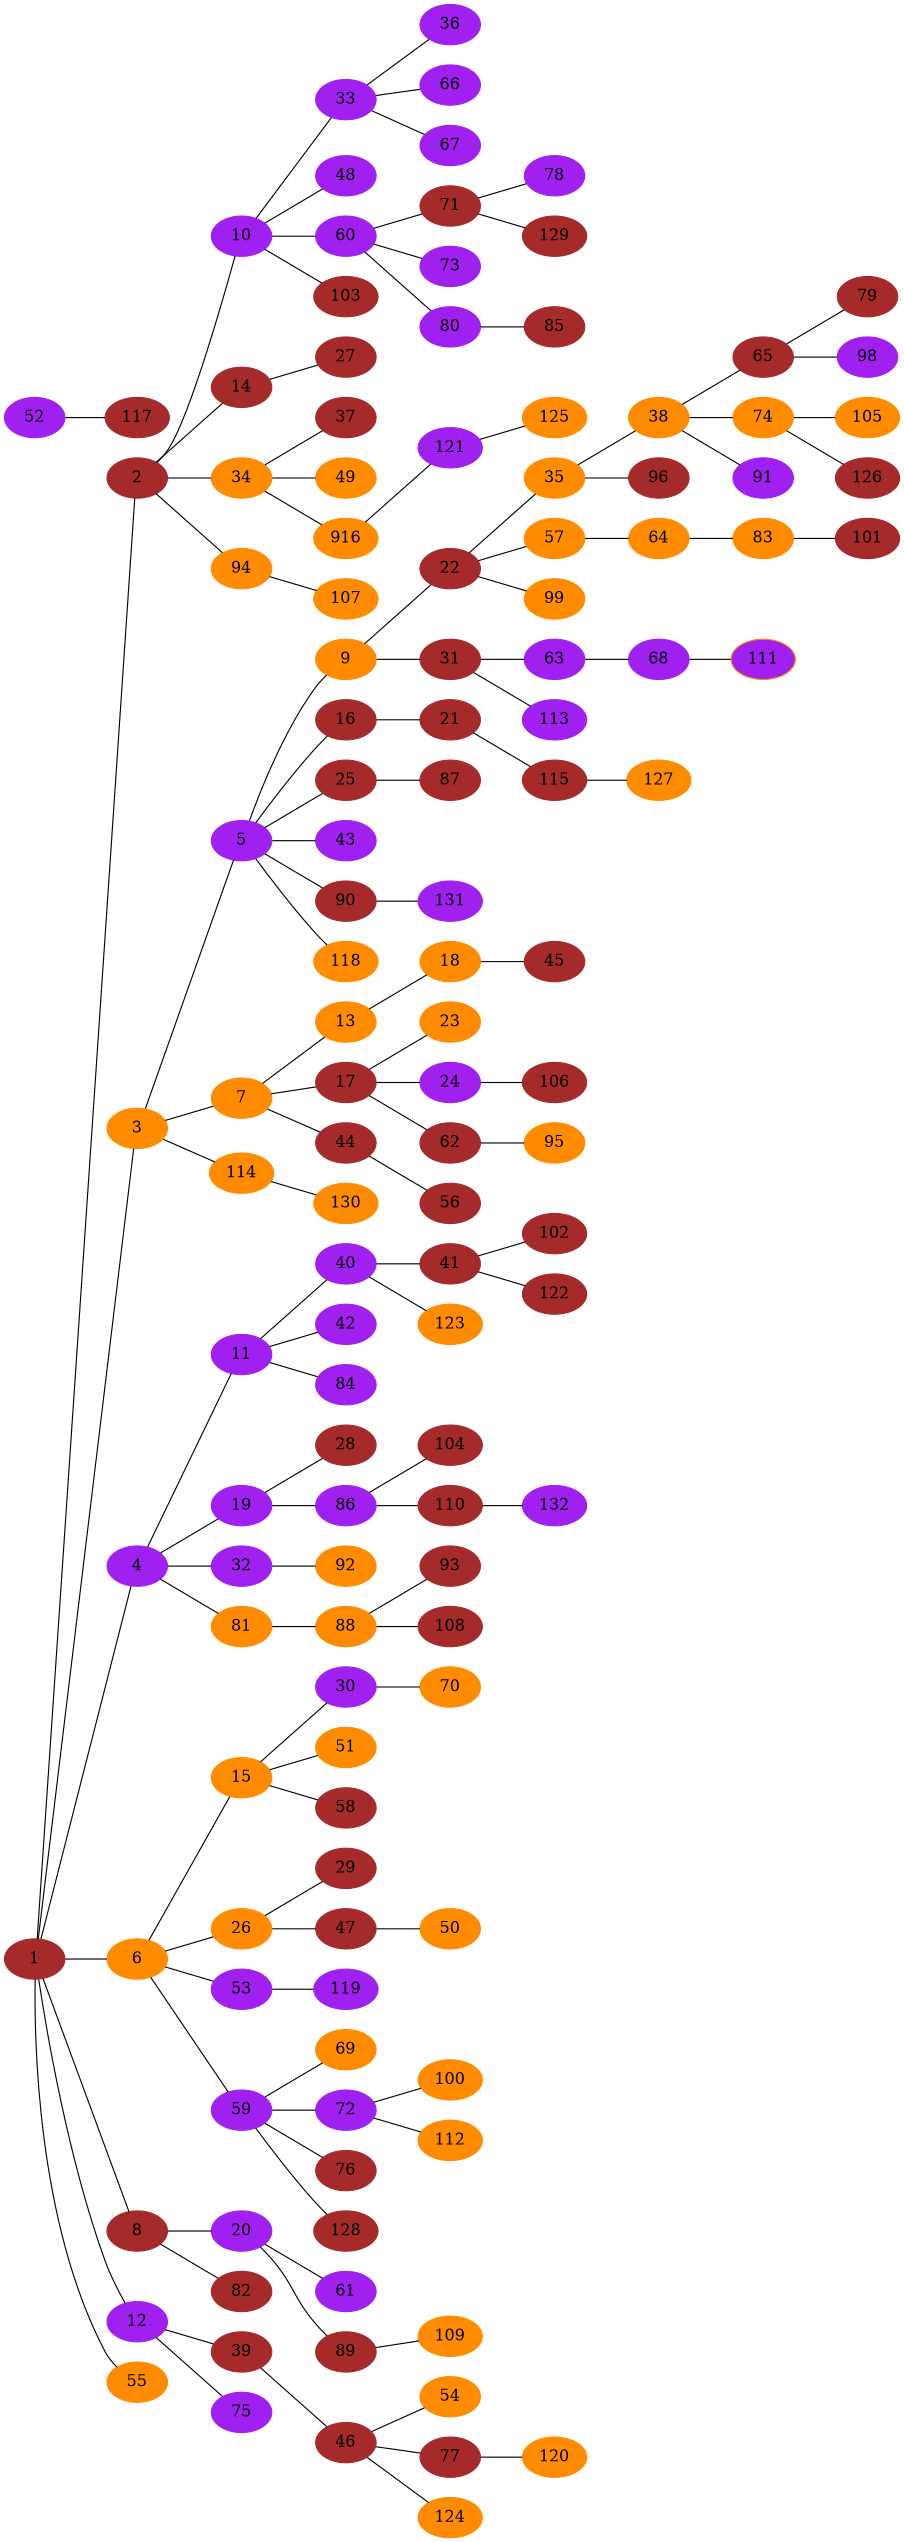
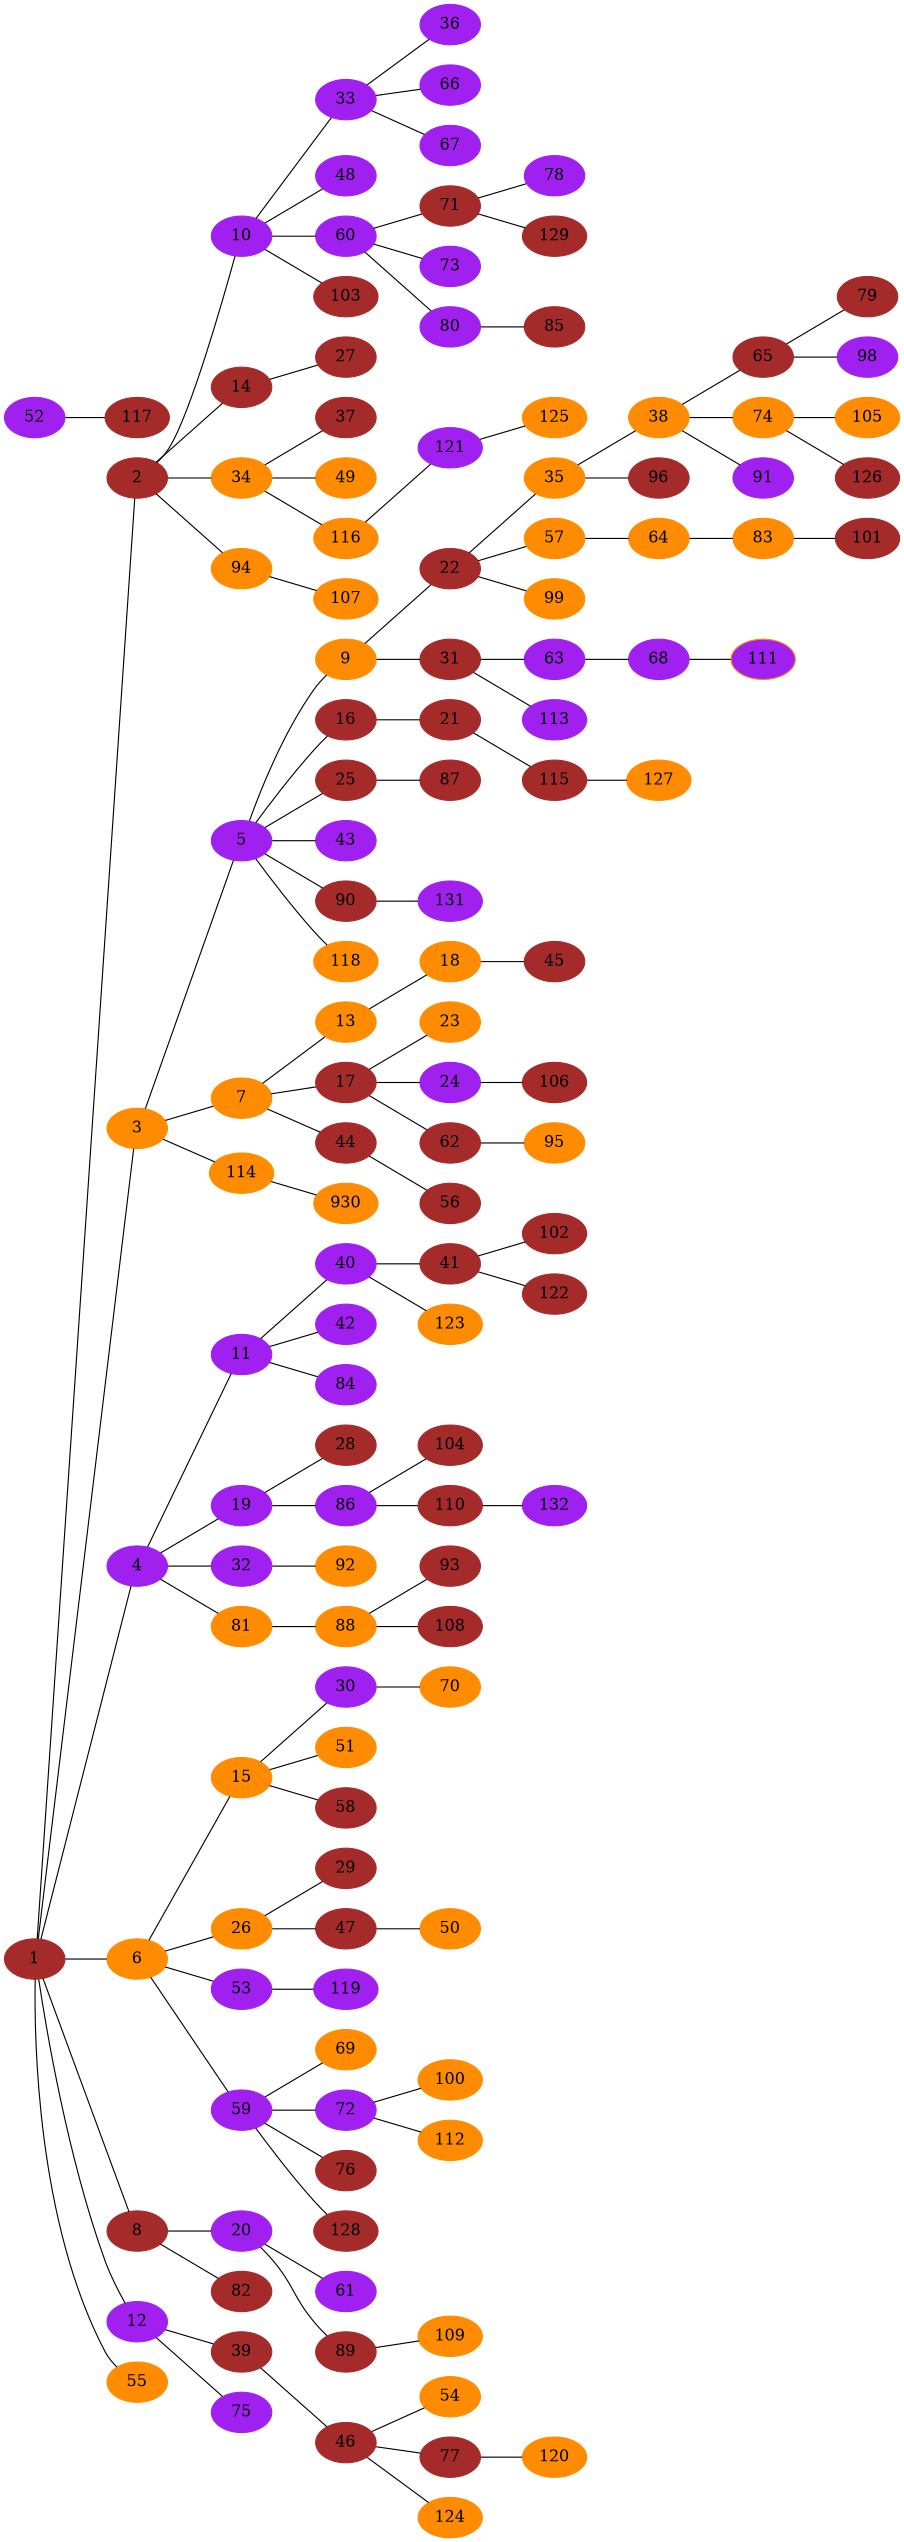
(346, 538) -> (346, 538)
(346, 1203) -> (346, 1203)
